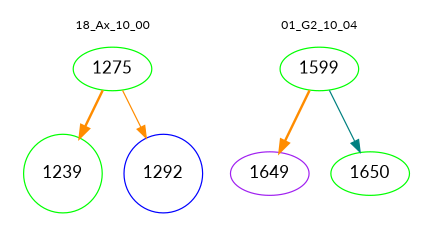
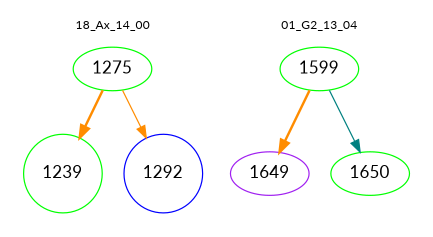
(113, 26) -> (113, 26)
(320, 26) -> (320, 26)
